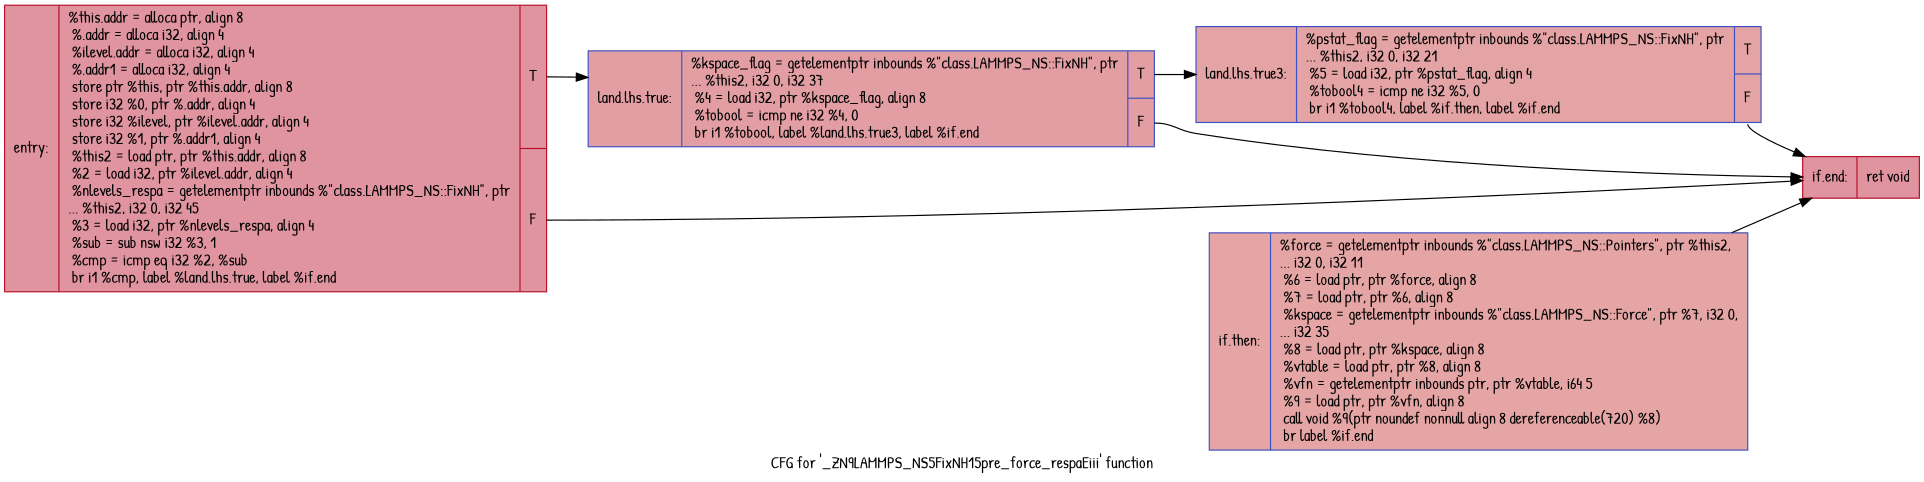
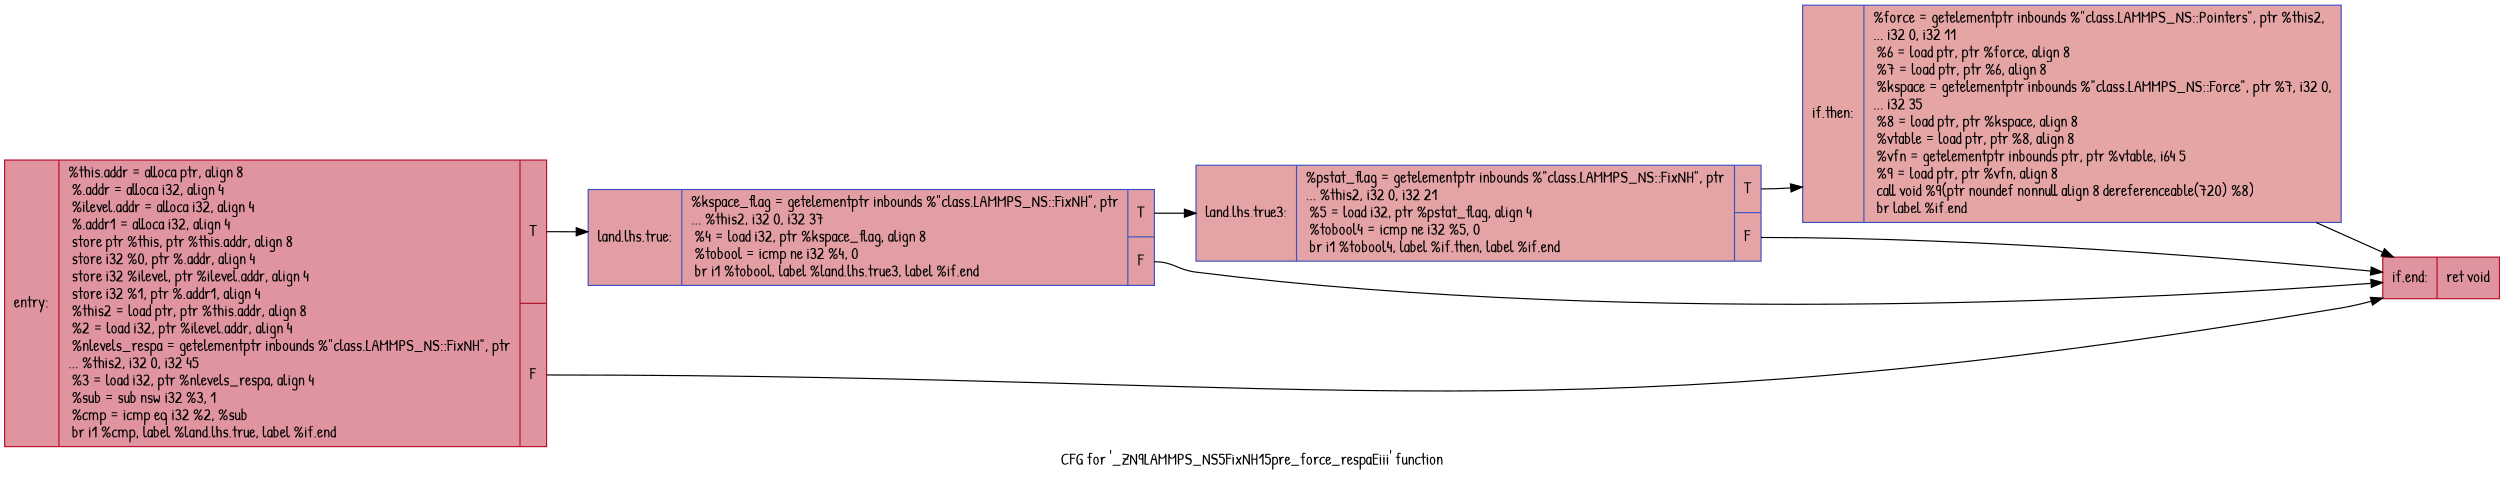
none -> (1776, 189)
